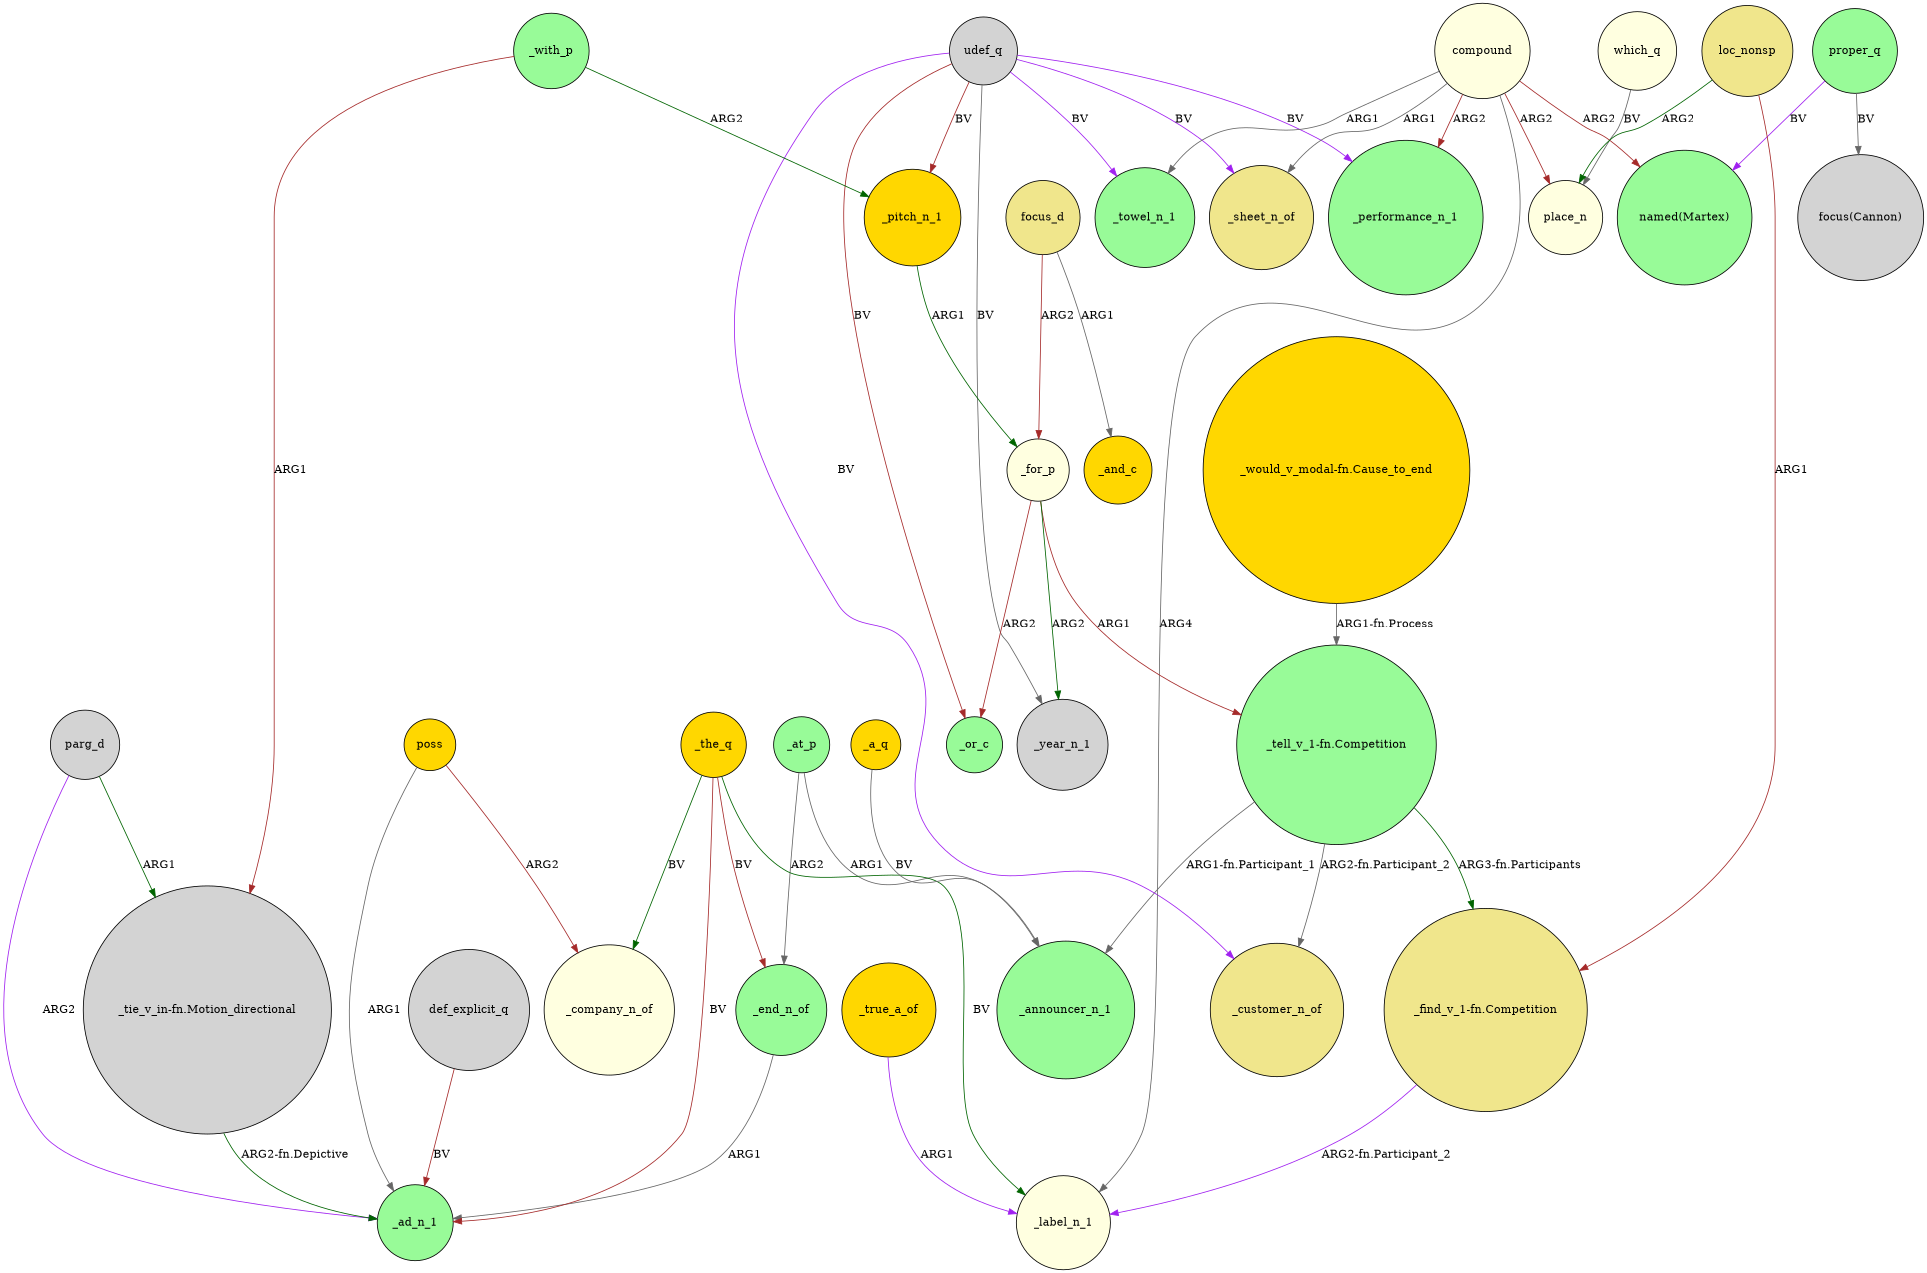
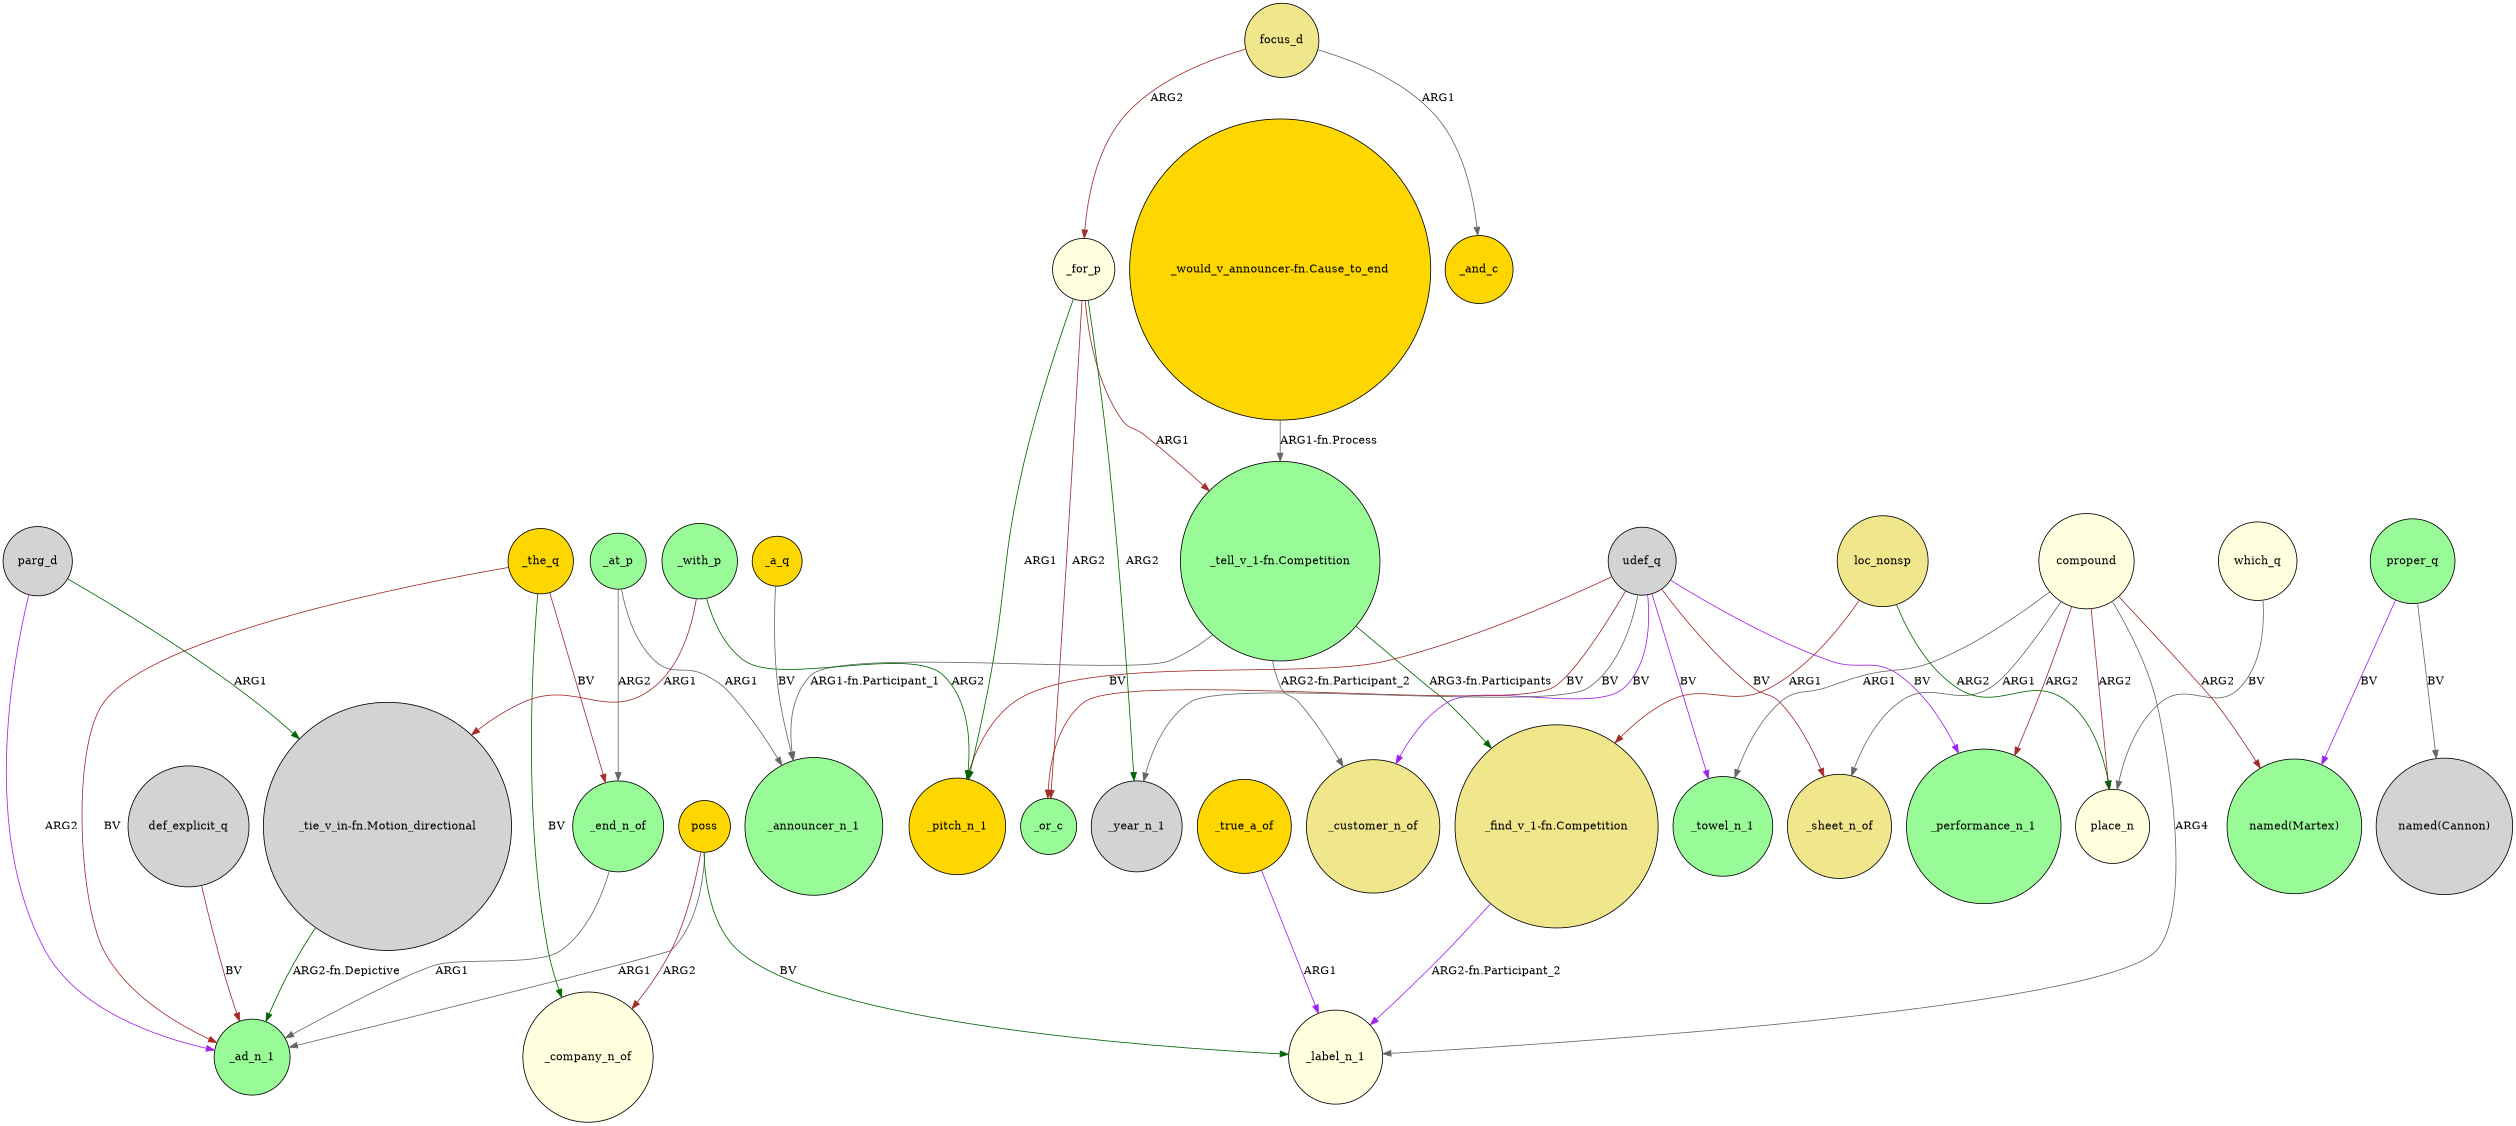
(1130, 99) -> (1743, 680)
(1861, 218) -> (2444, 826)
(952, 359) -> (1010, 533)
(1336, 470) -> (1280, 270)
(956, 907) -> (950, 1020)
